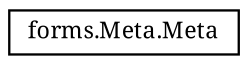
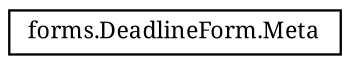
(124, 32) -> (175, 32)
